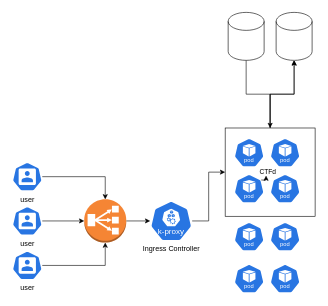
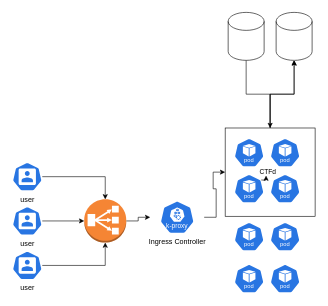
(171, 221) -> (177, 217)
